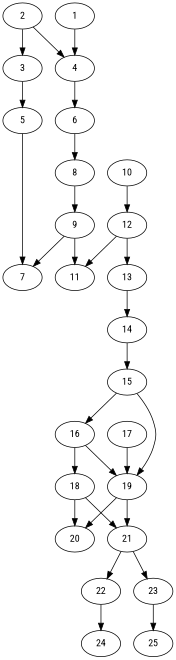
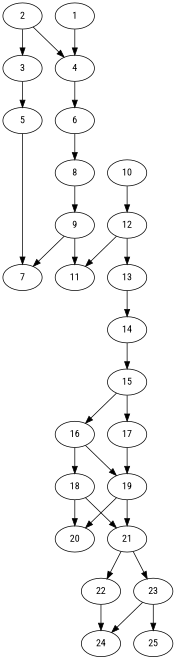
(156, 431) -> (127, 405)
none -> (130, 615)
